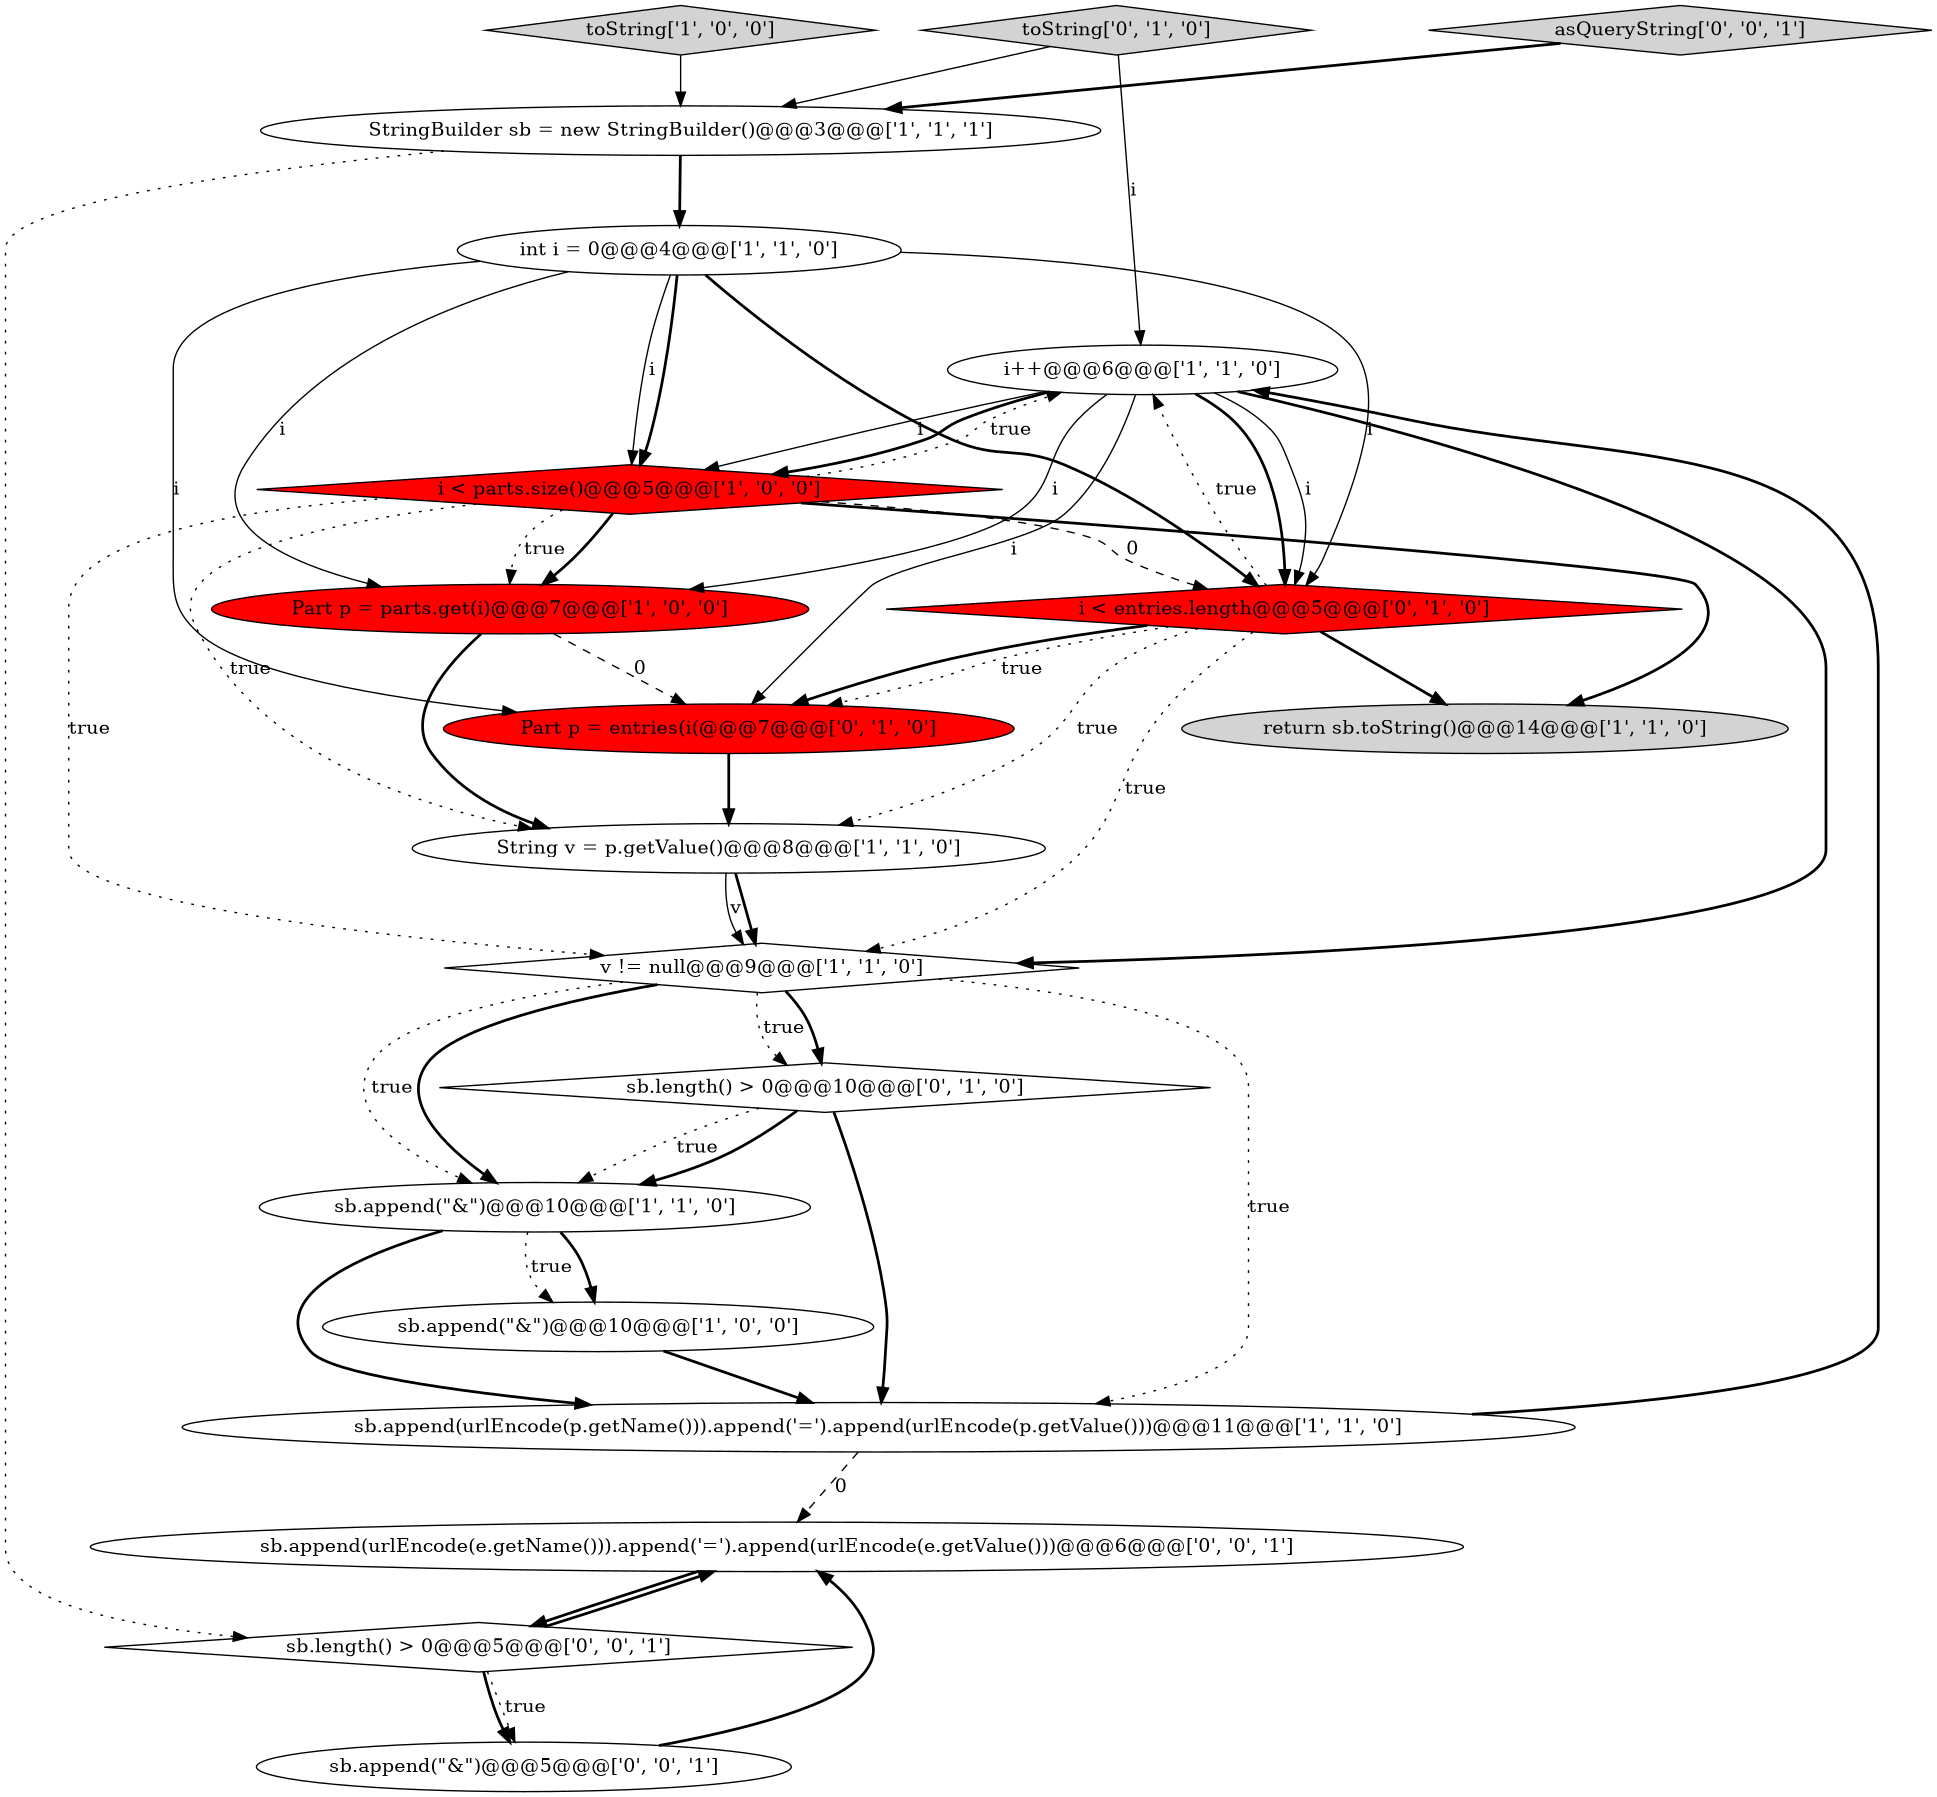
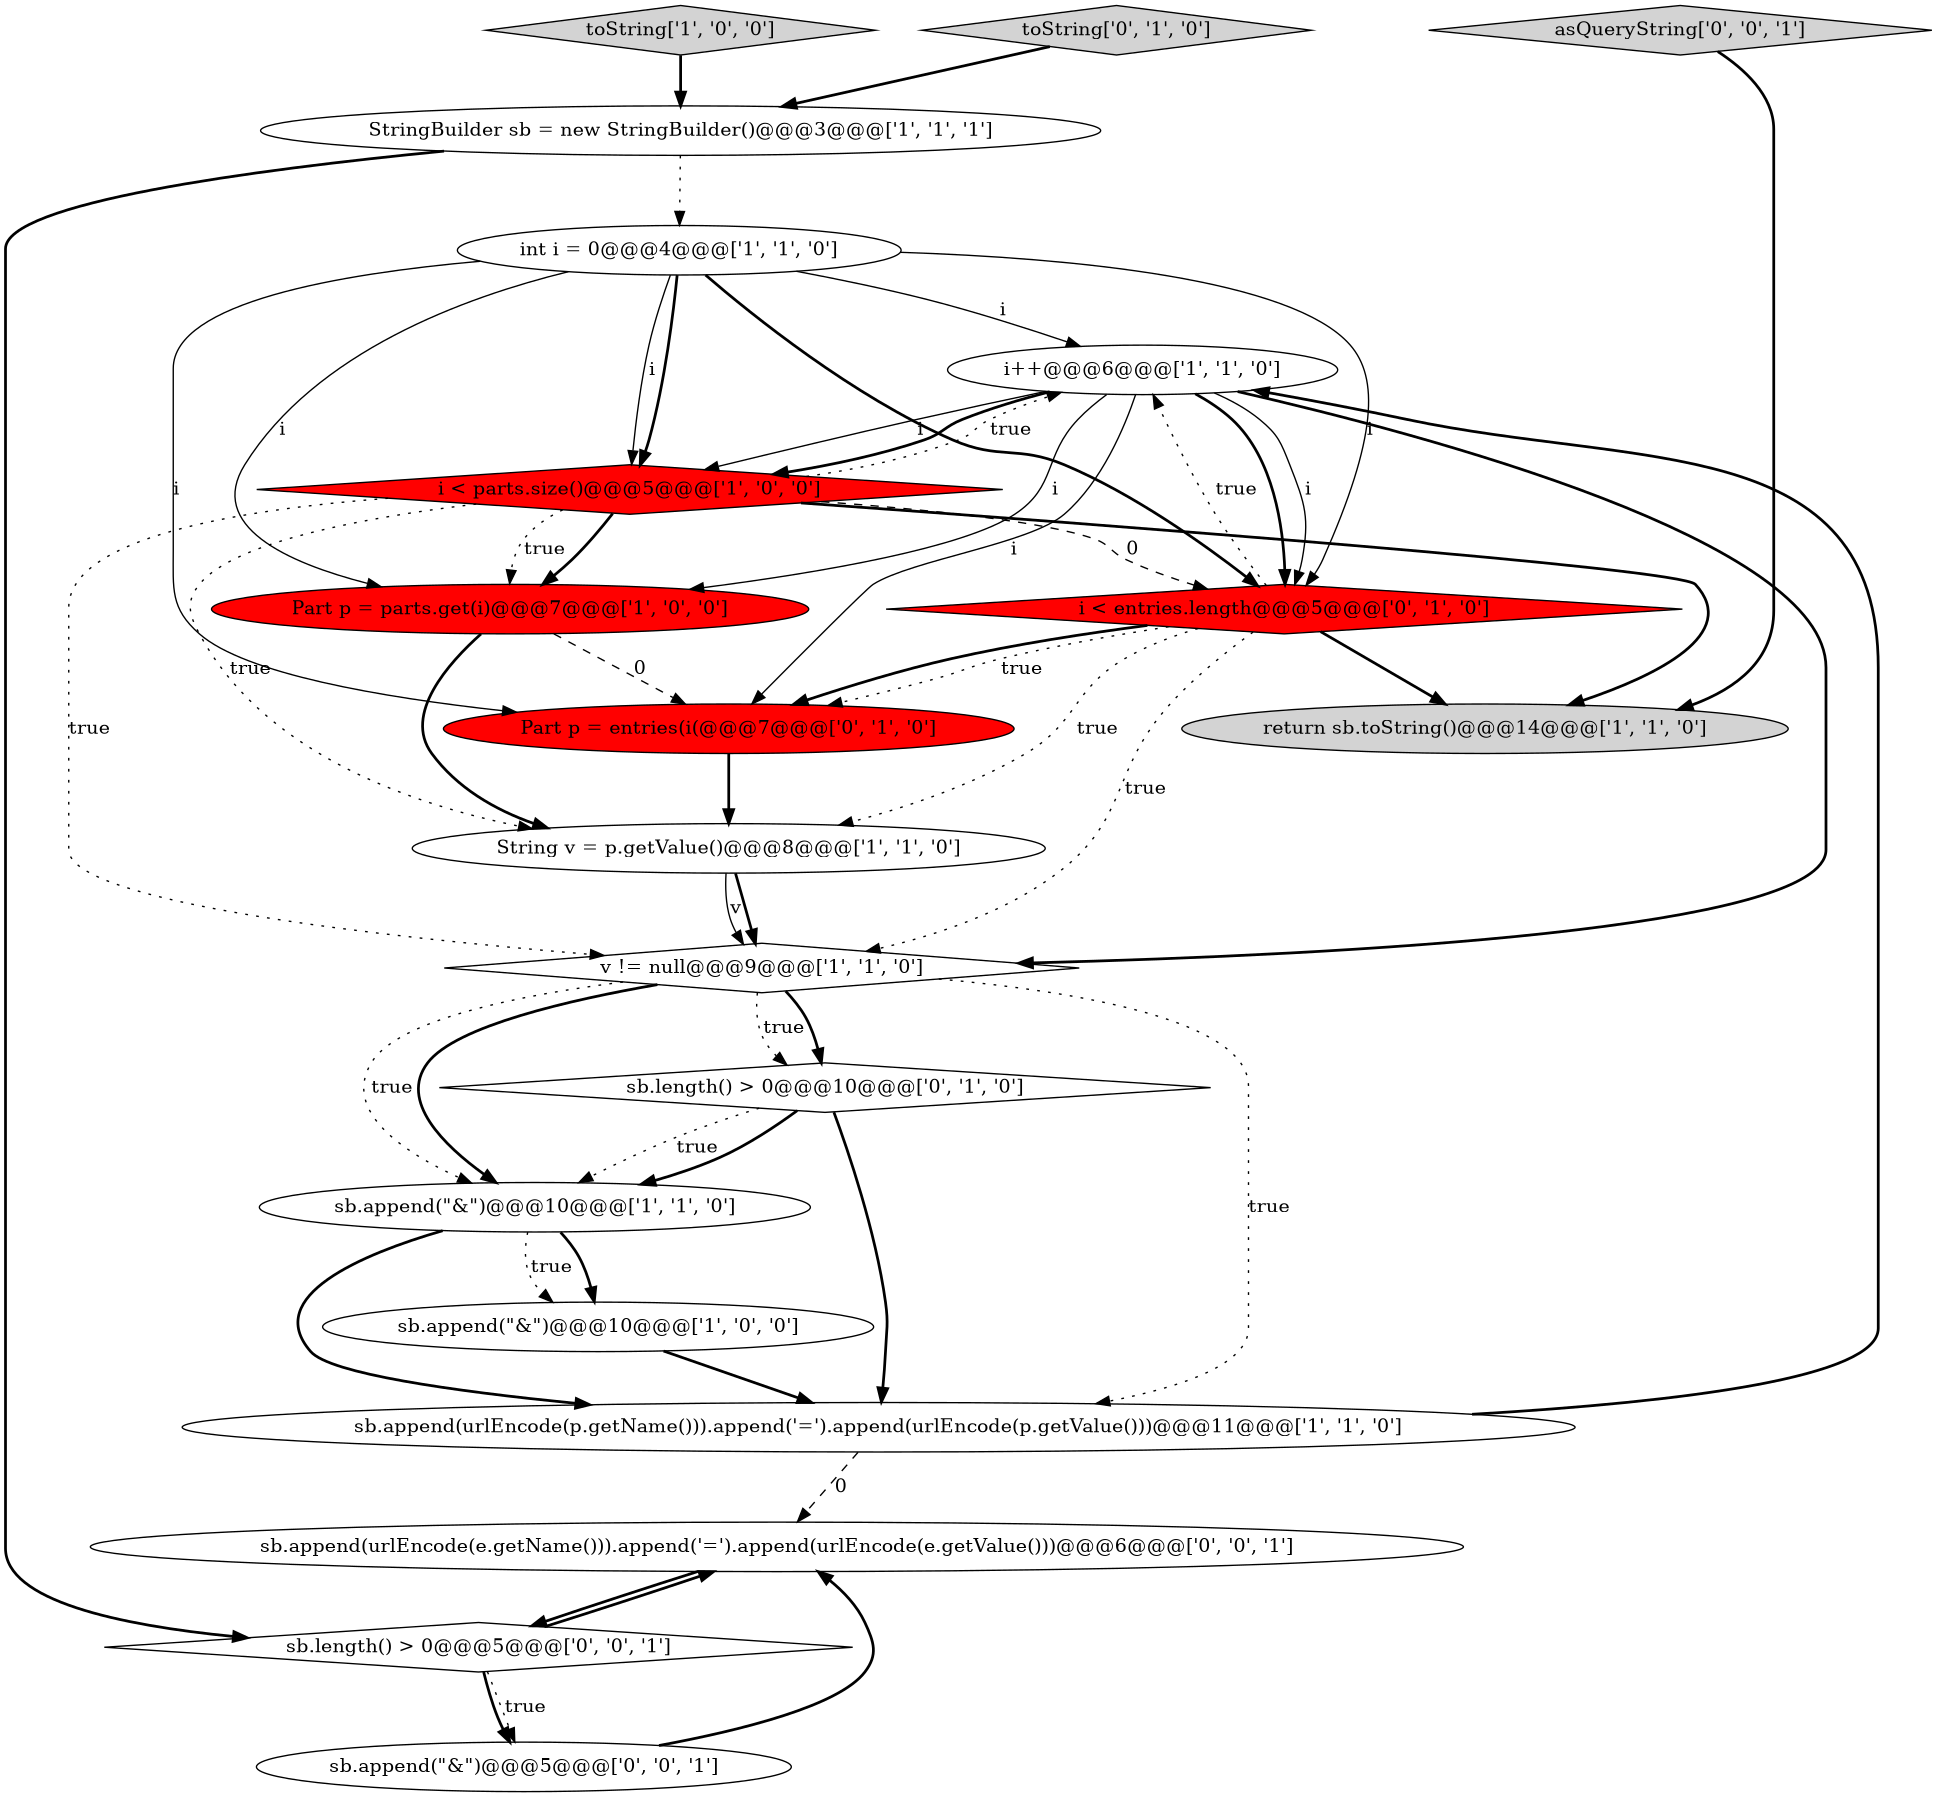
(681, 74) -> (681, 74)
(923, 75) -> (923, 75)
(1231, 75) -> (1774, 387)
(680, 184) -> (680, 184)
(1129, 193) -> (933, 301)
(6, 799) -> (6, 799)
